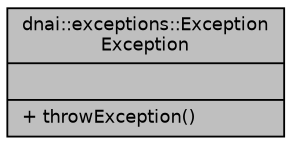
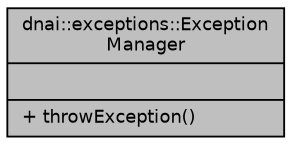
(146, 45) -> (146, 45)
